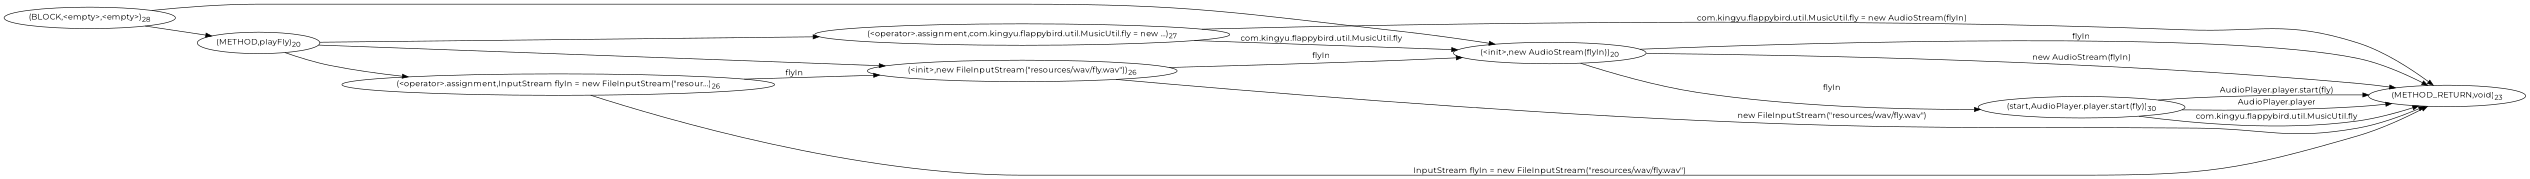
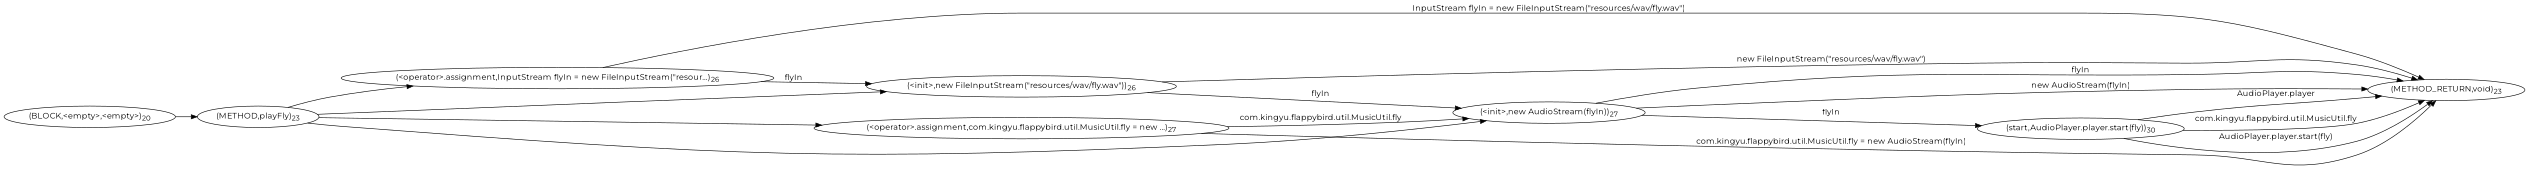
(821, 4) -> (894, 154)
(146, 17) -> (146, 116)
(296, 42) -> (296, 116)
(1615, 52) -> (1614, 112)
